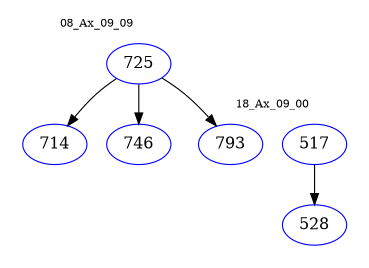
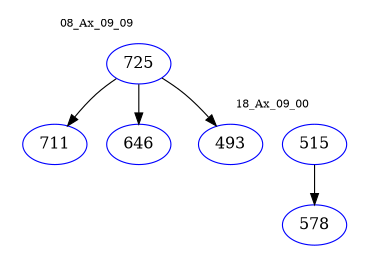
(55, 144) -> (55, 144)
(139, 144) -> (139, 144)
(231, 144) -> (231, 144)
(315, 144) -> (315, 144)
(315, 225) -> (315, 225)
